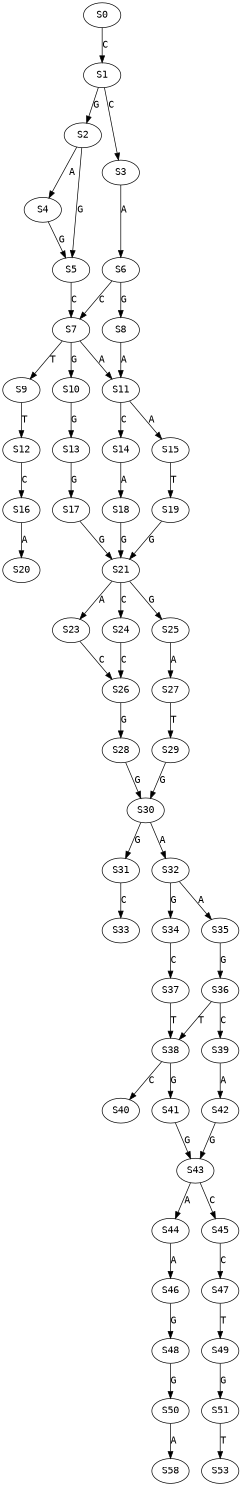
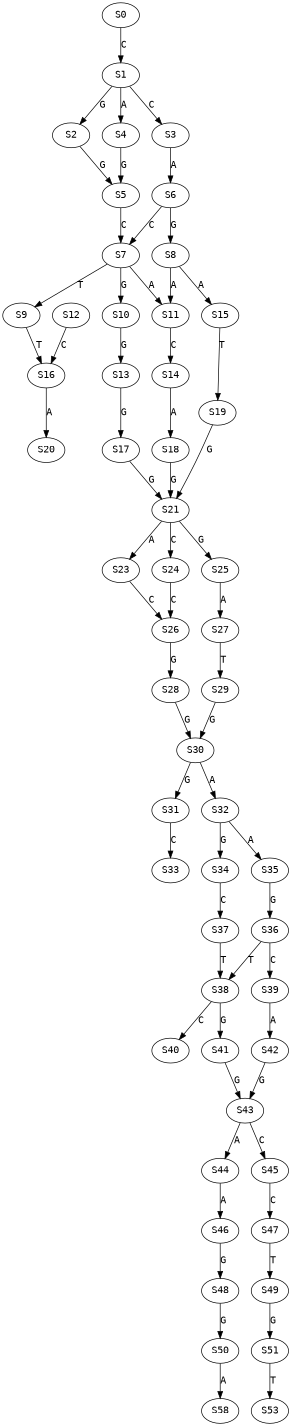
(65, 169) -> (121, 102)
(21, 417) -> (32, 342)
(143, 417) -> (193, 283)
